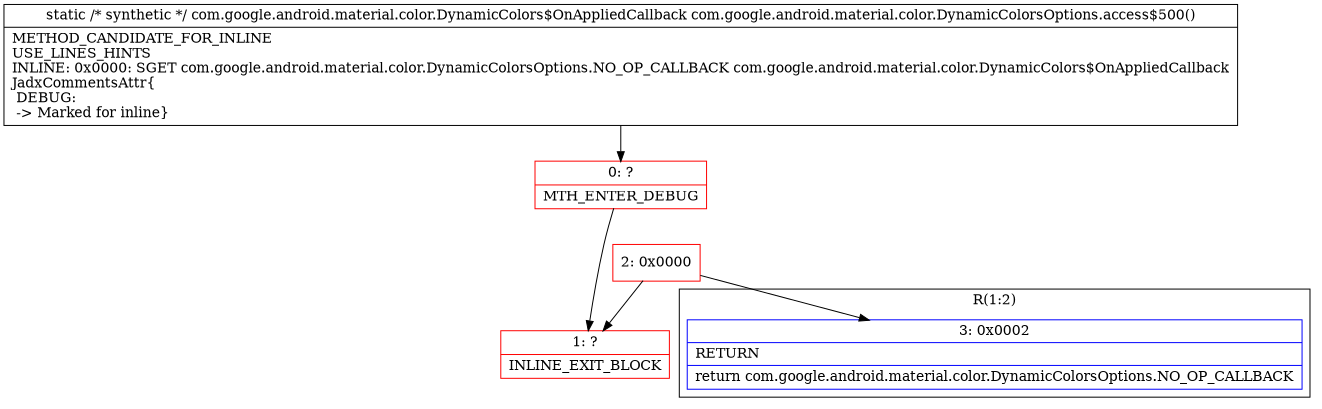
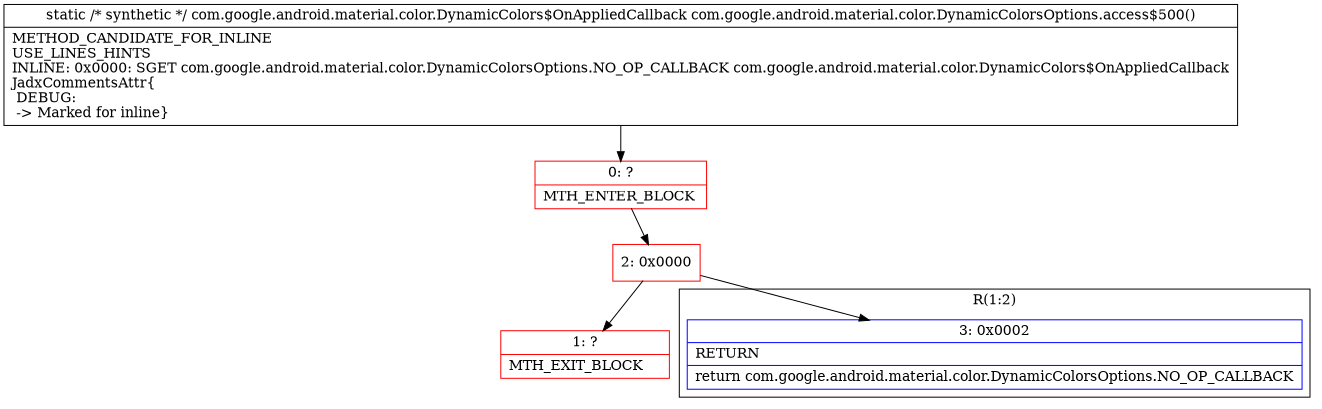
(621, 196) -> (619, 196)
(600, 264) -> (638, 222)
(585, 366) -> (576, 366)
